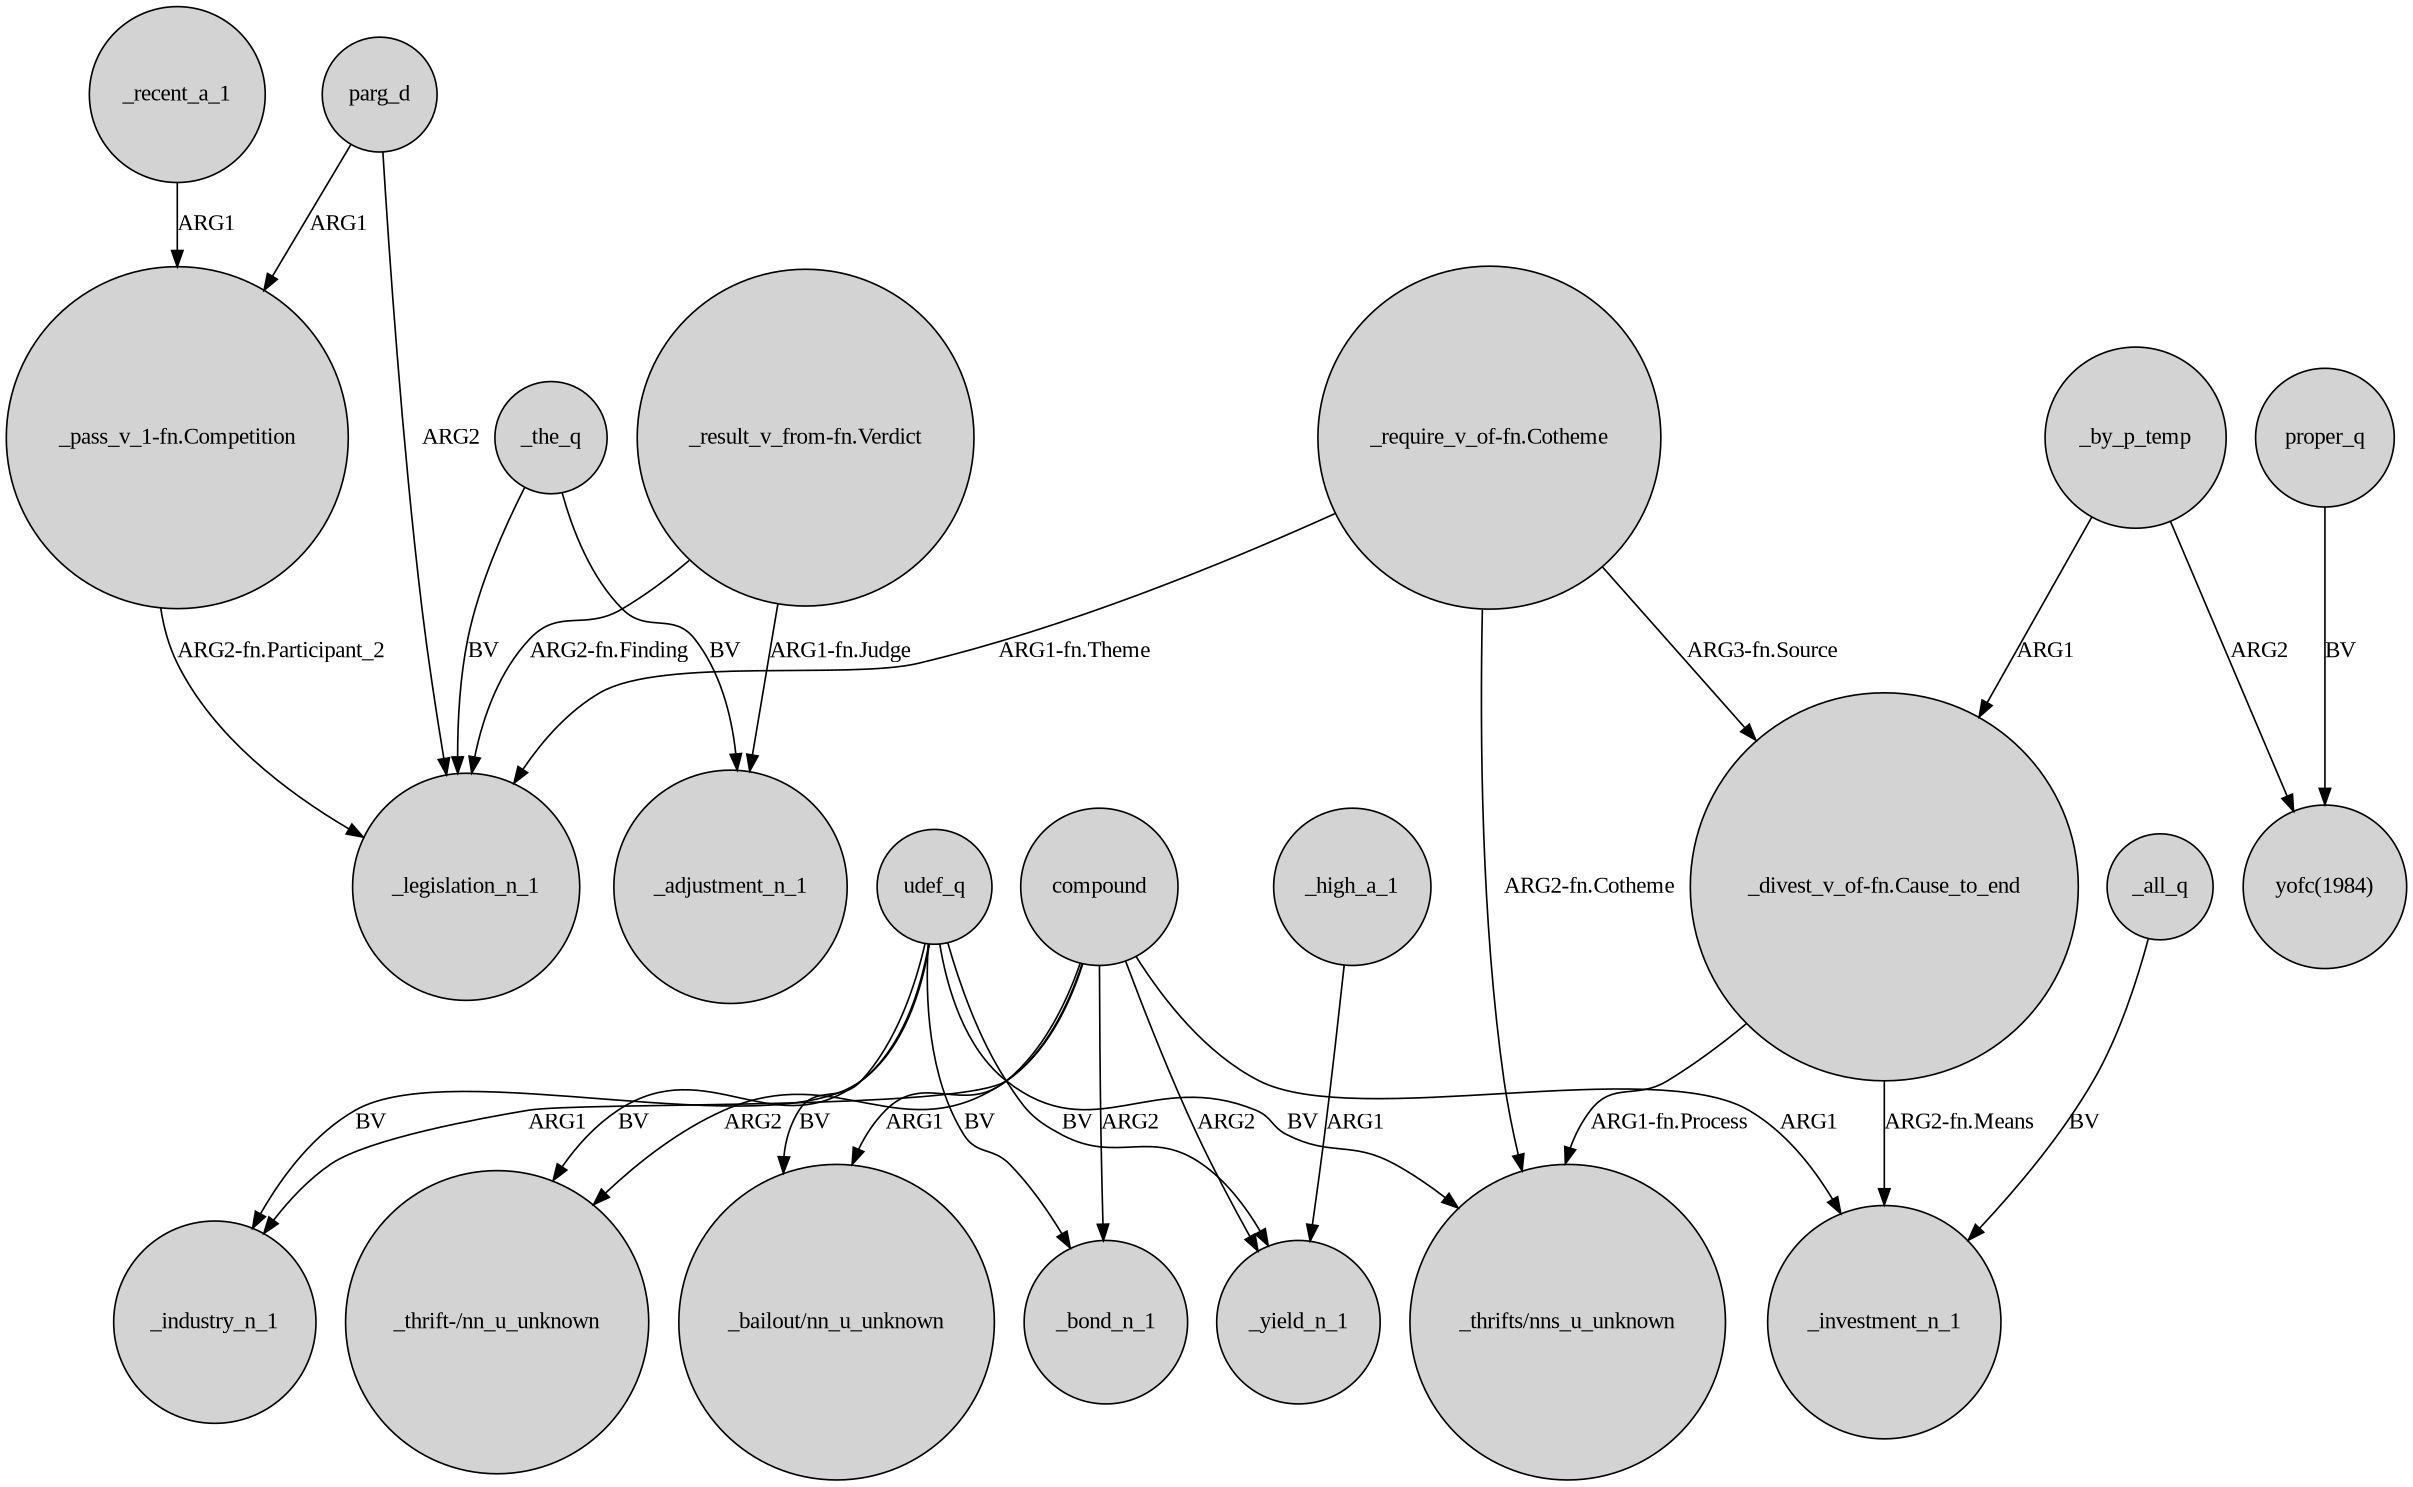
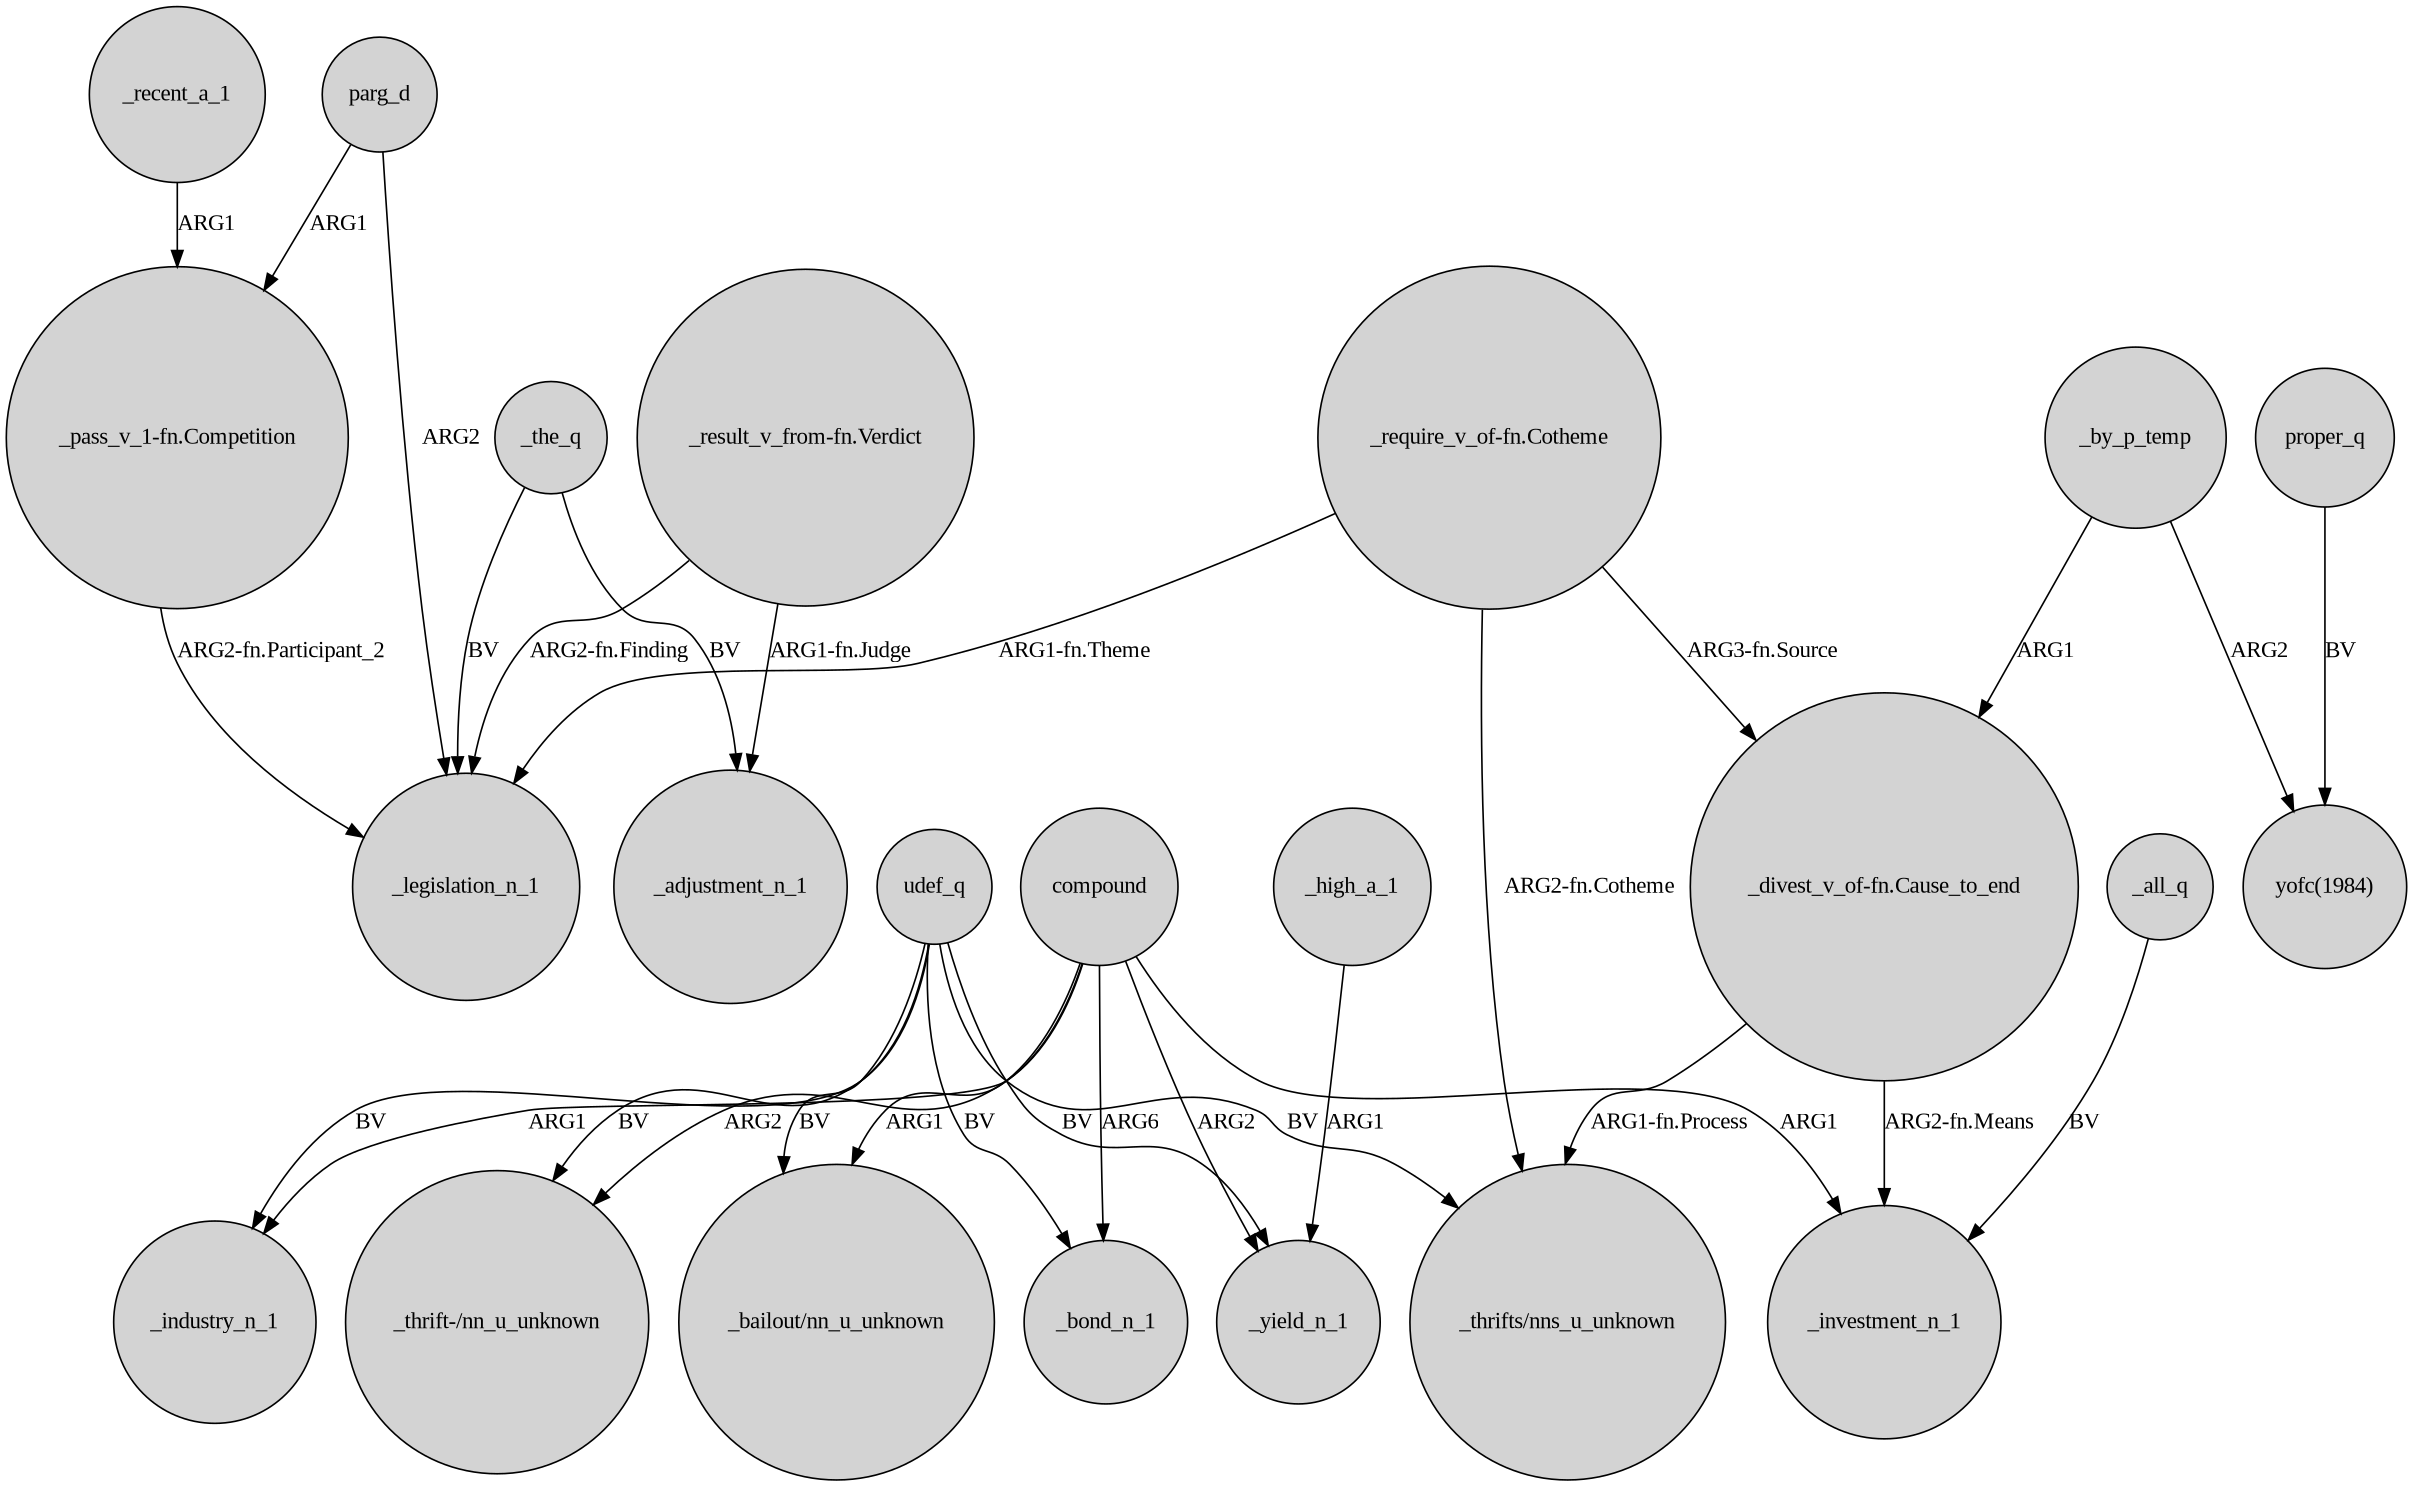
(1130, 1123) -> (1130, 1123)
